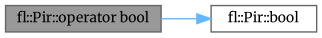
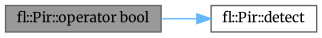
(264, 19) -> (264, 19)
